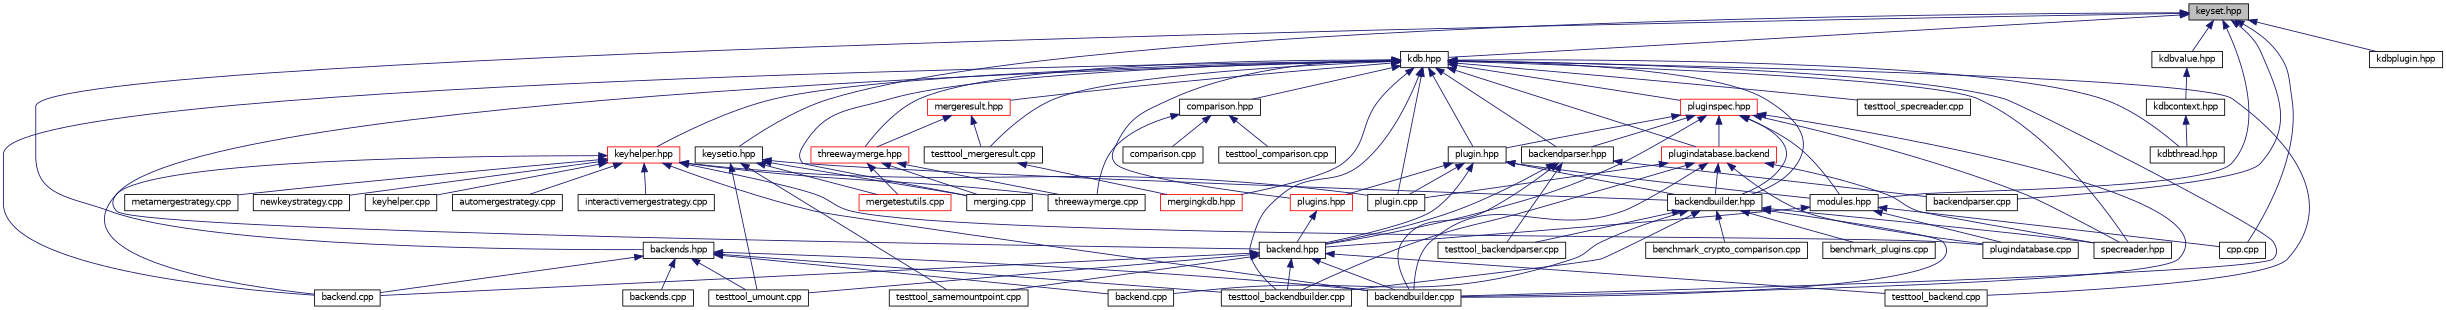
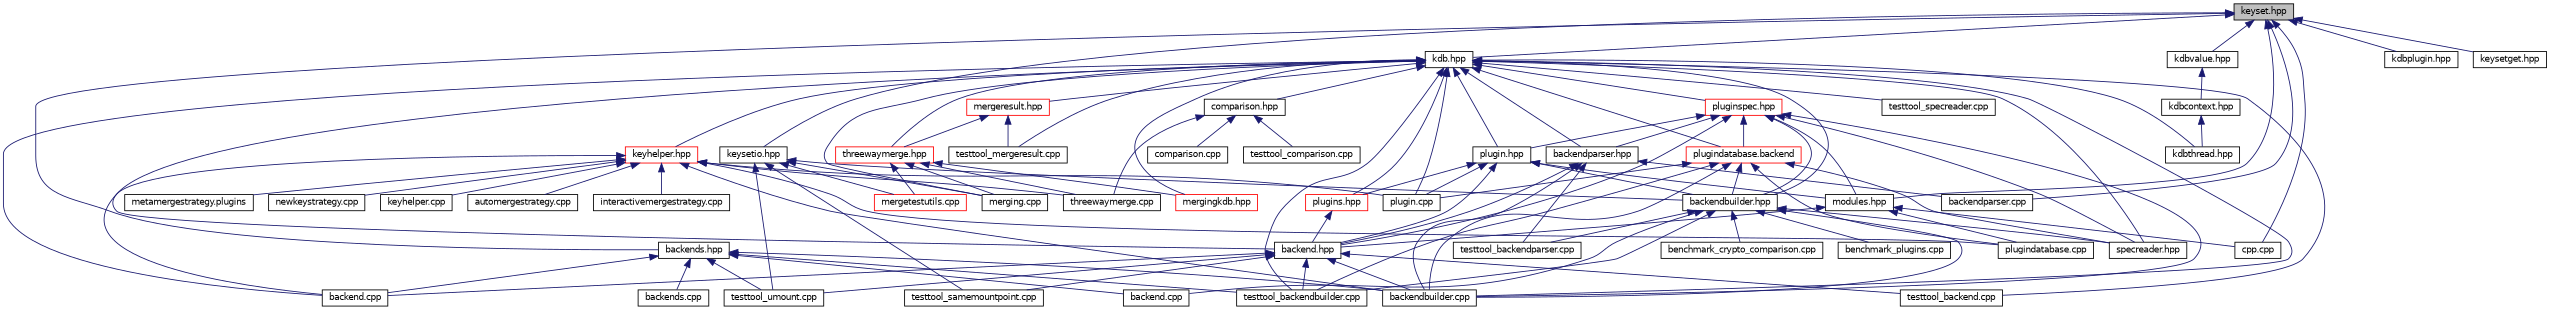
none -> (2510, 60)
(1121, 185) -> (1082, 182)
(181, 203) -> (189, 203)
